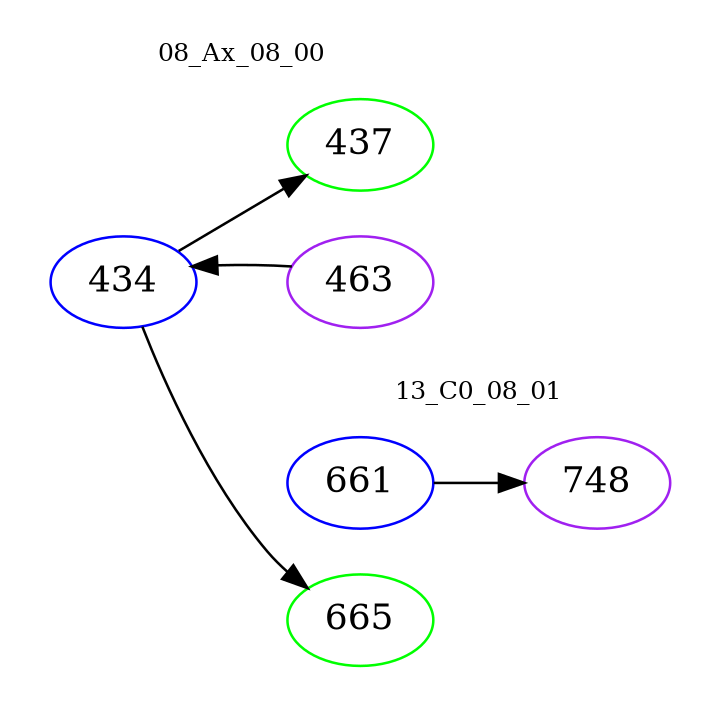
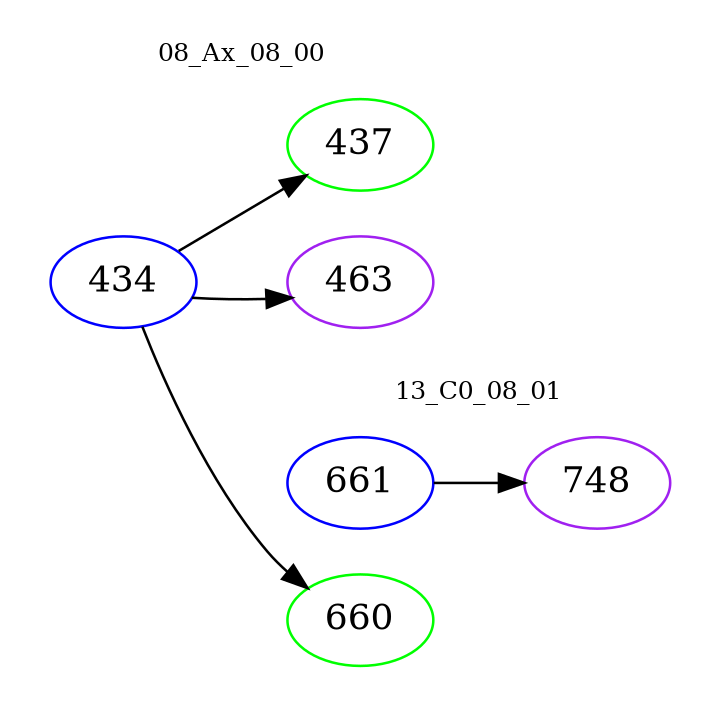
(255, 265) -> (229, 299)
(360, 620) -> (360, 620)
